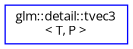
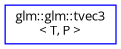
(66, 24) -> (61, 24)
